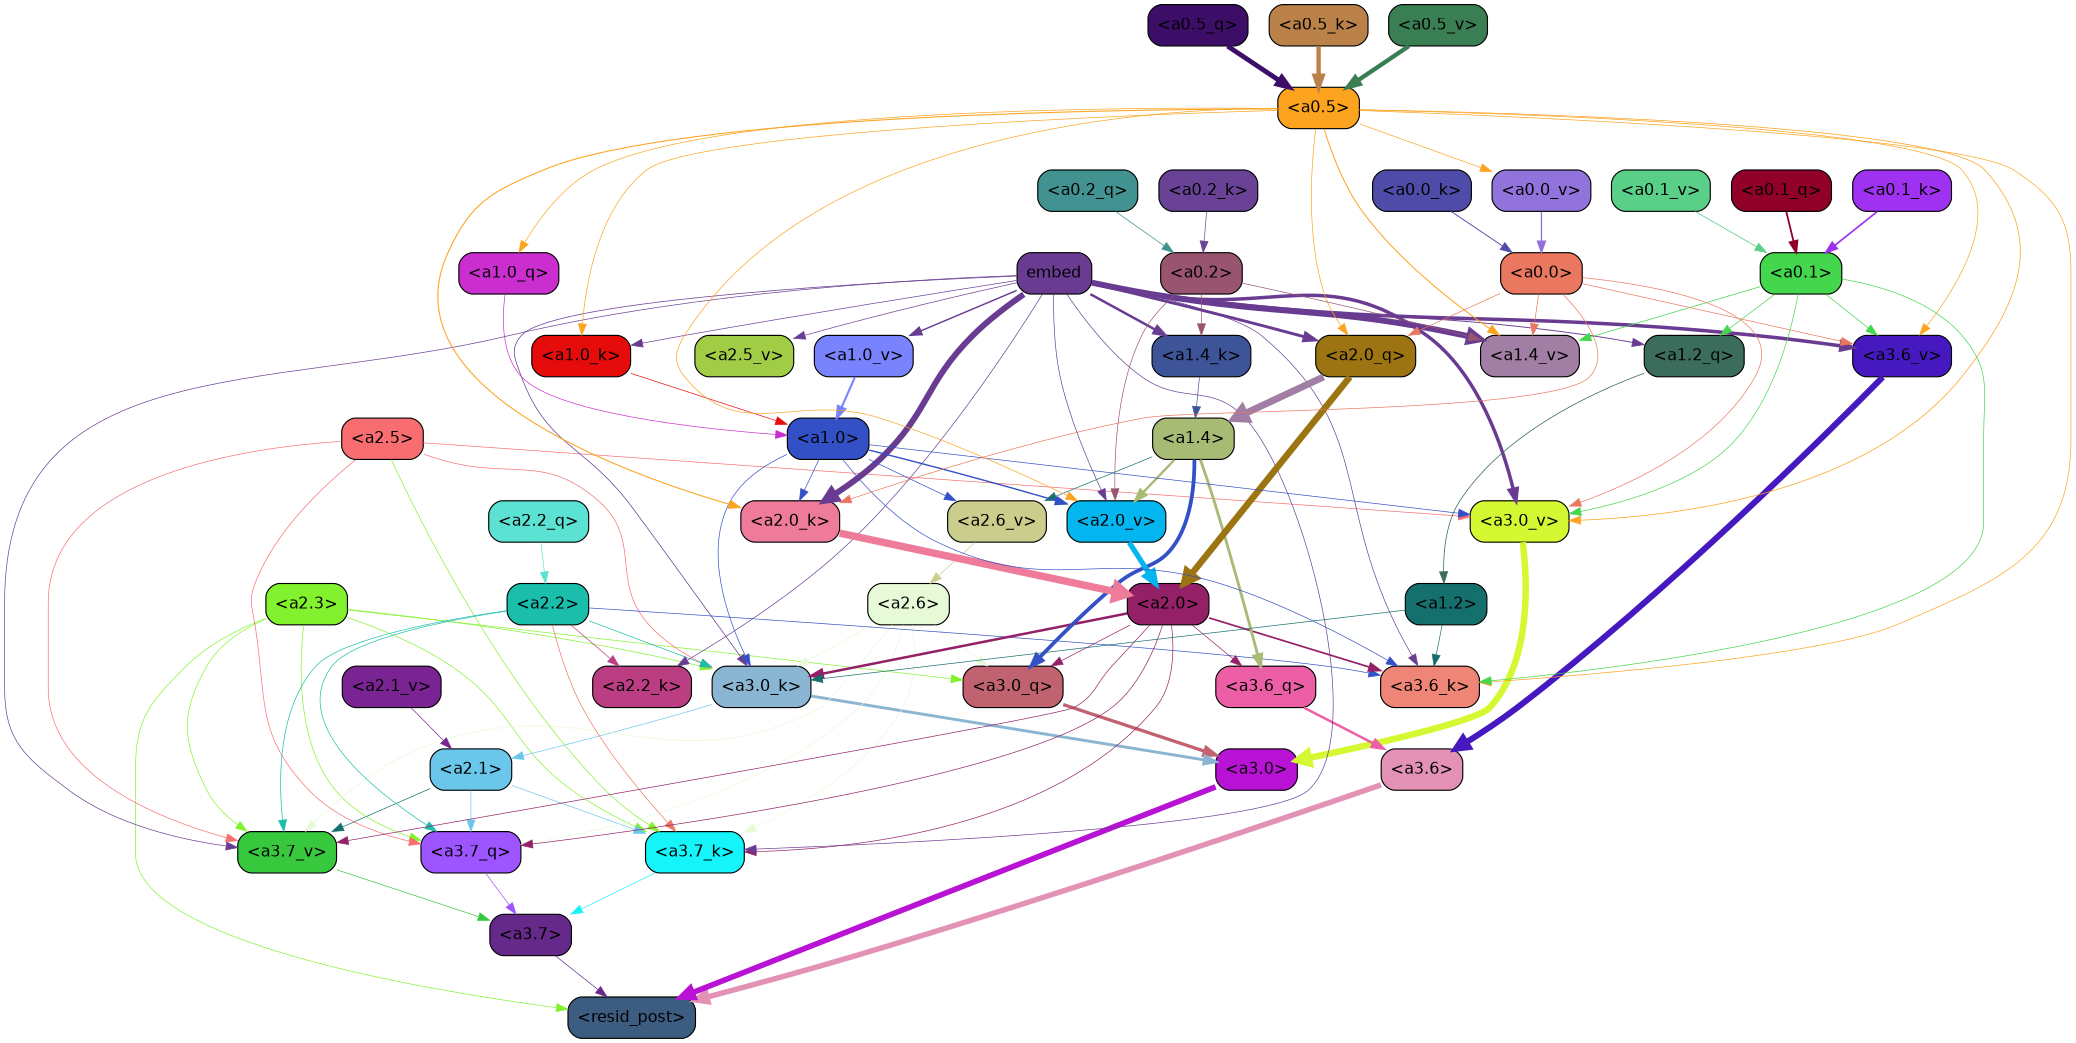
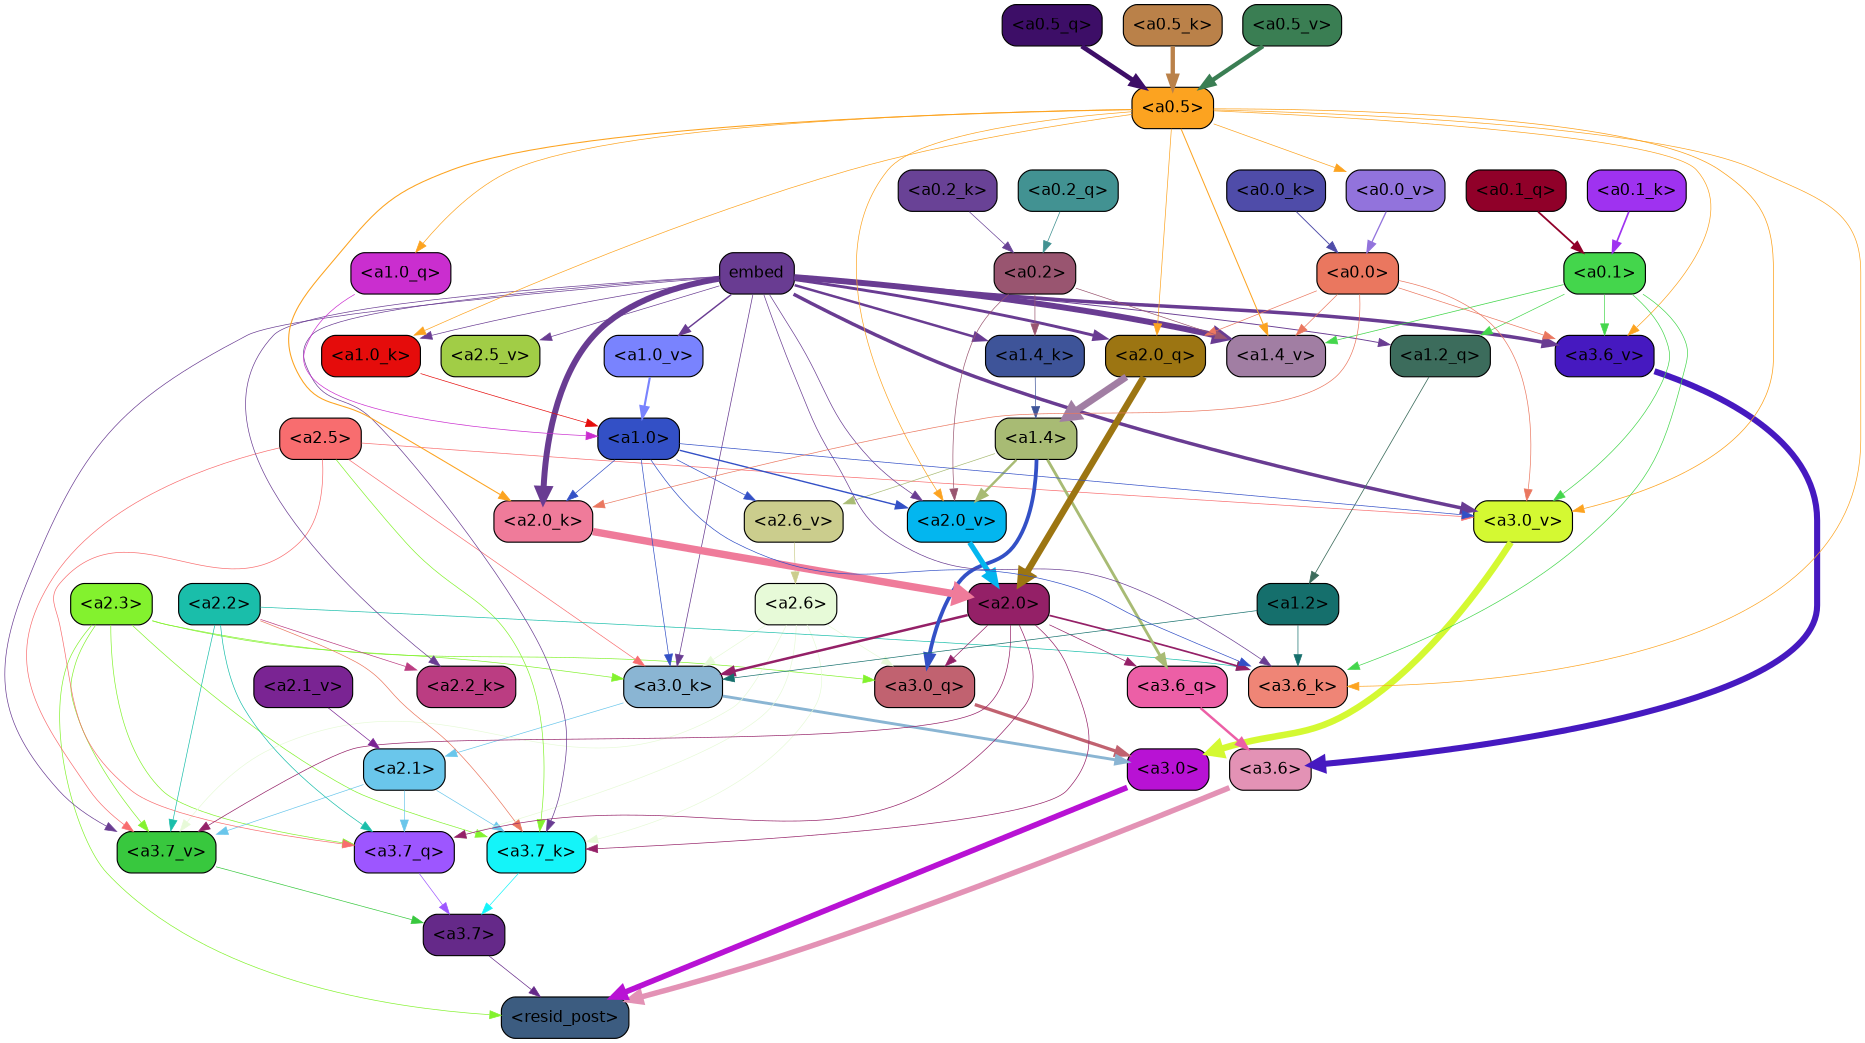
(1661, 191) -> none
(1090, 482) -> (890, 488)
(539, 521) -> none
(625, 635) -> none
(979, 635) -> (725, 630)
(387, 808) -> (295, 808)
